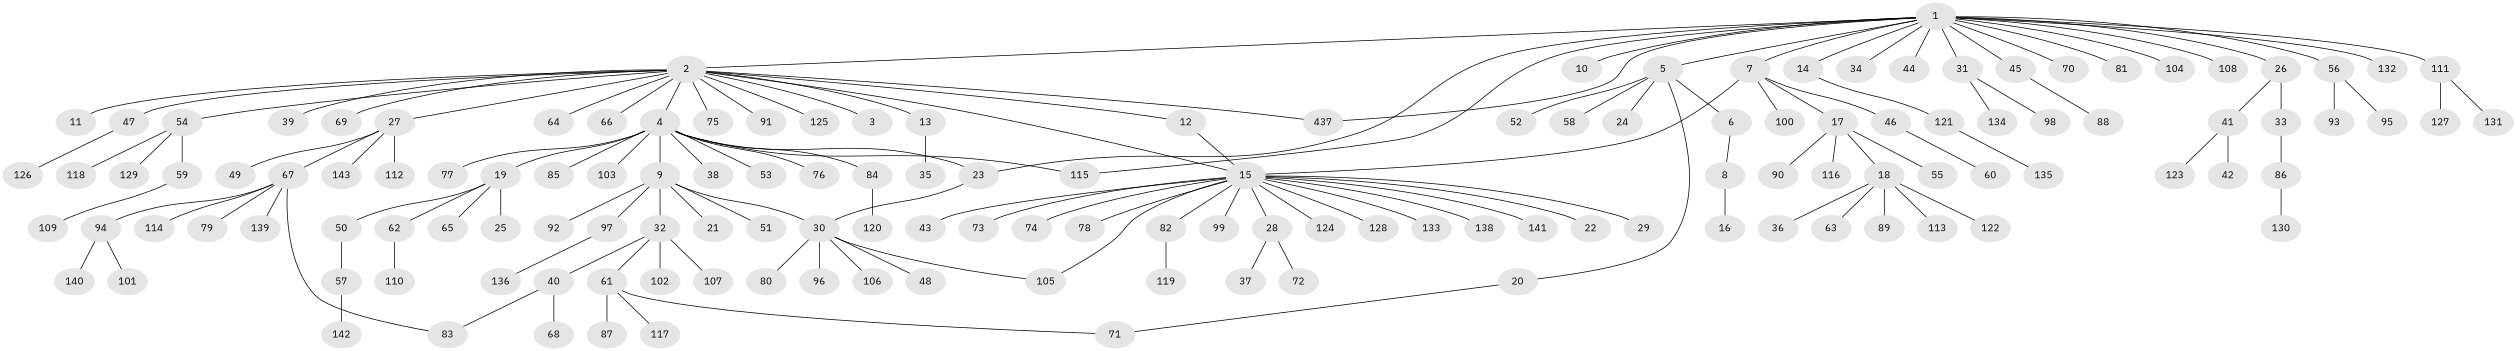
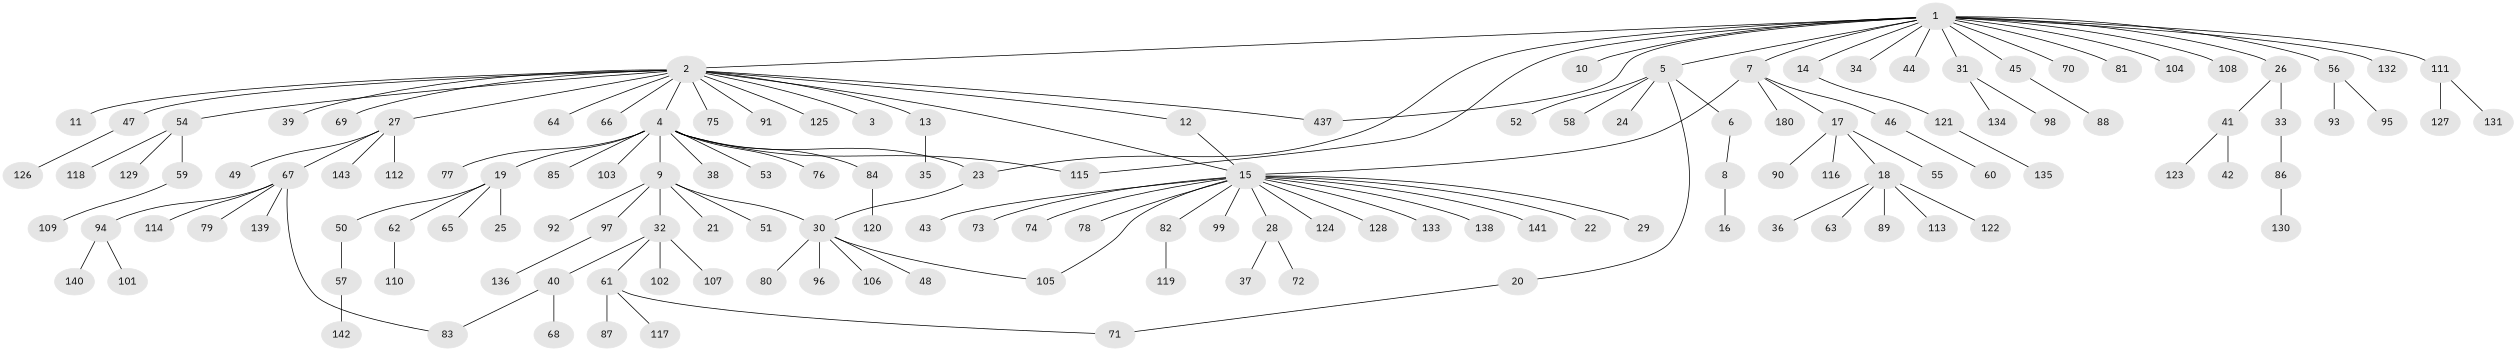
(1785, 122) -> (1785, 122)
